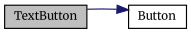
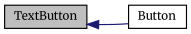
(102, 9) -> (114, 24)
